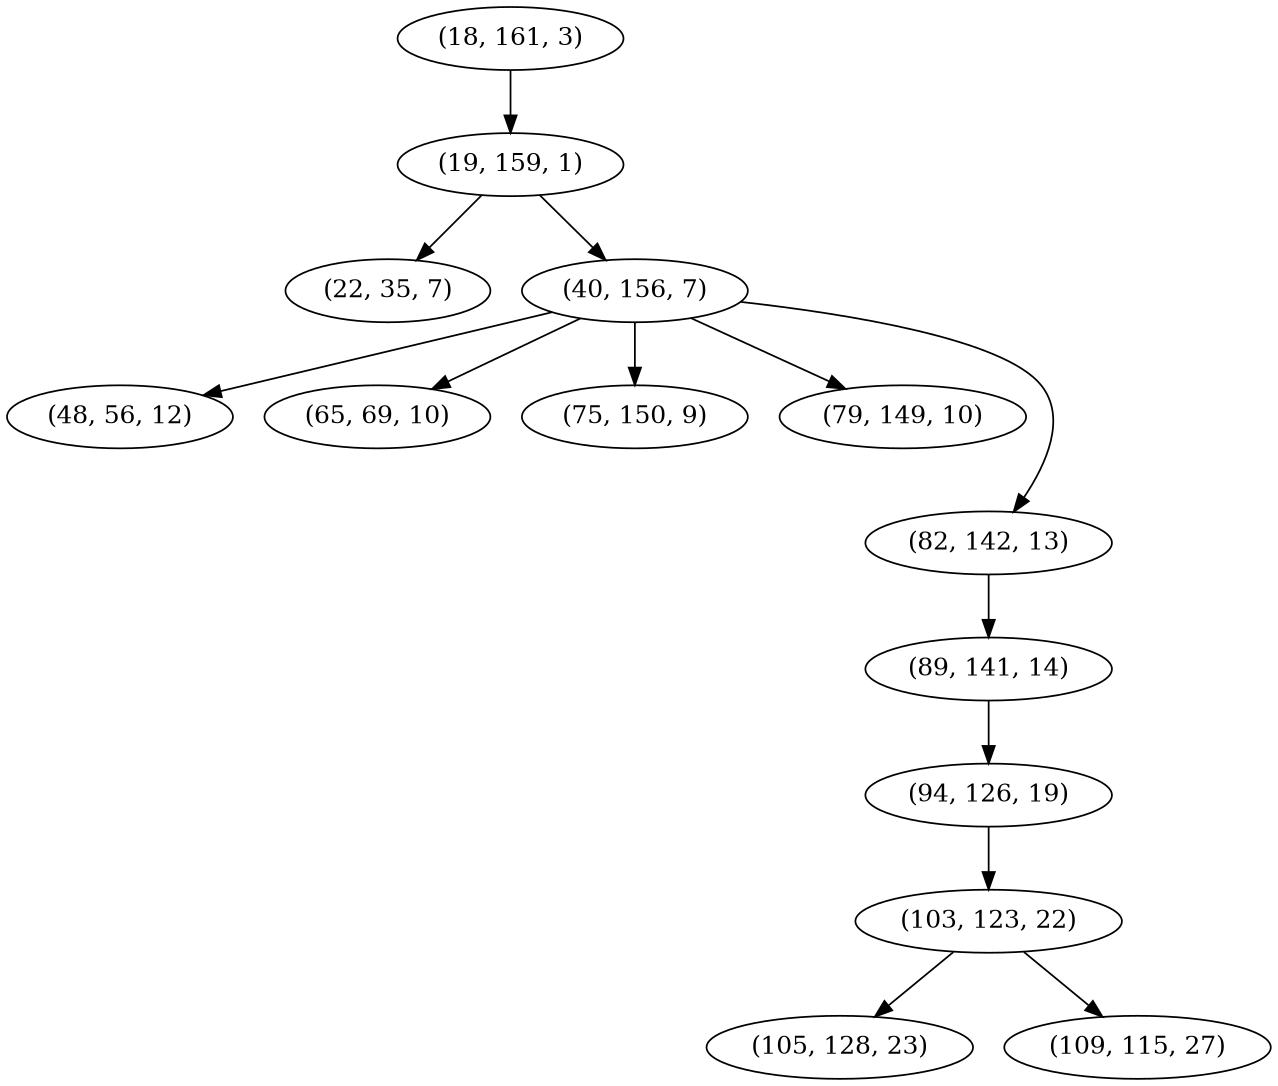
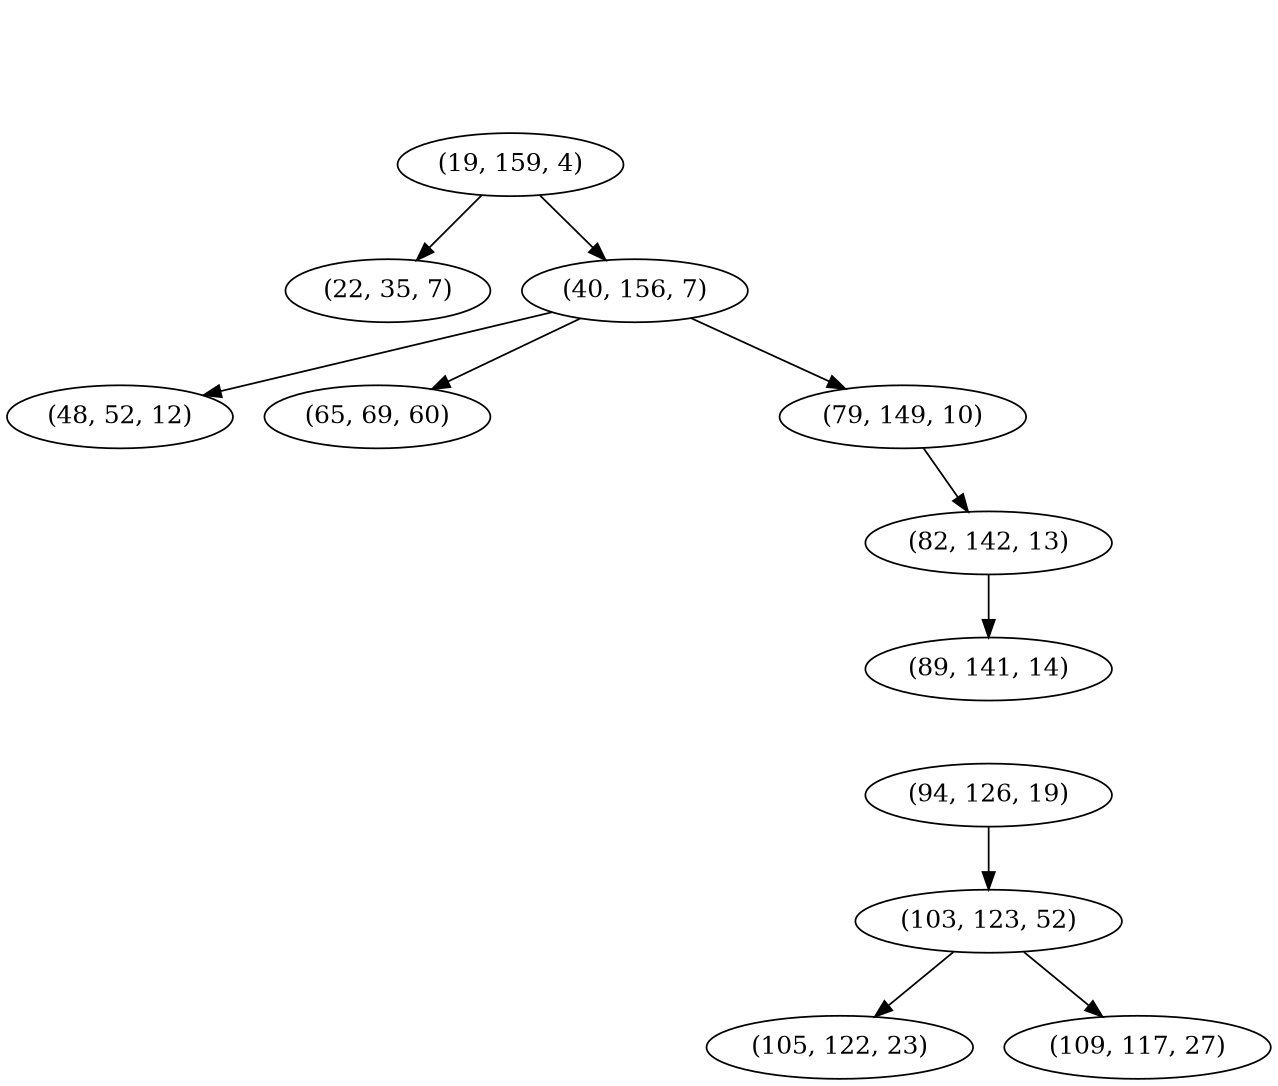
(511, 39) -> none
(511, 165) -> (511, 165)
(956, 341) -> (941, 473)
(120, 417) -> (120, 417)
(377, 417) -> (377, 417)
(635, 417) -> none
(989, 723) -> none
(989, 921) -> (989, 921)
(840, 1047) -> (840, 1047)
(1138, 1047) -> (1138, 1047)
